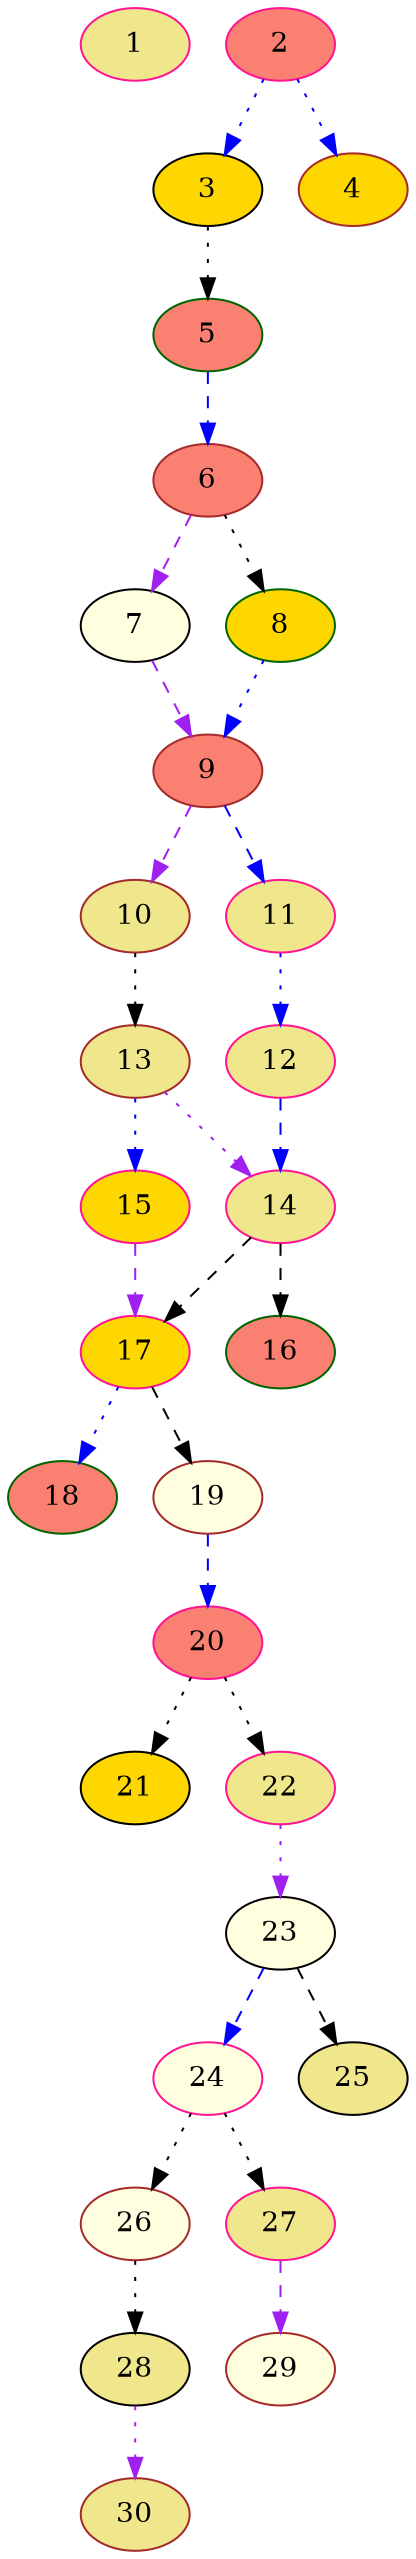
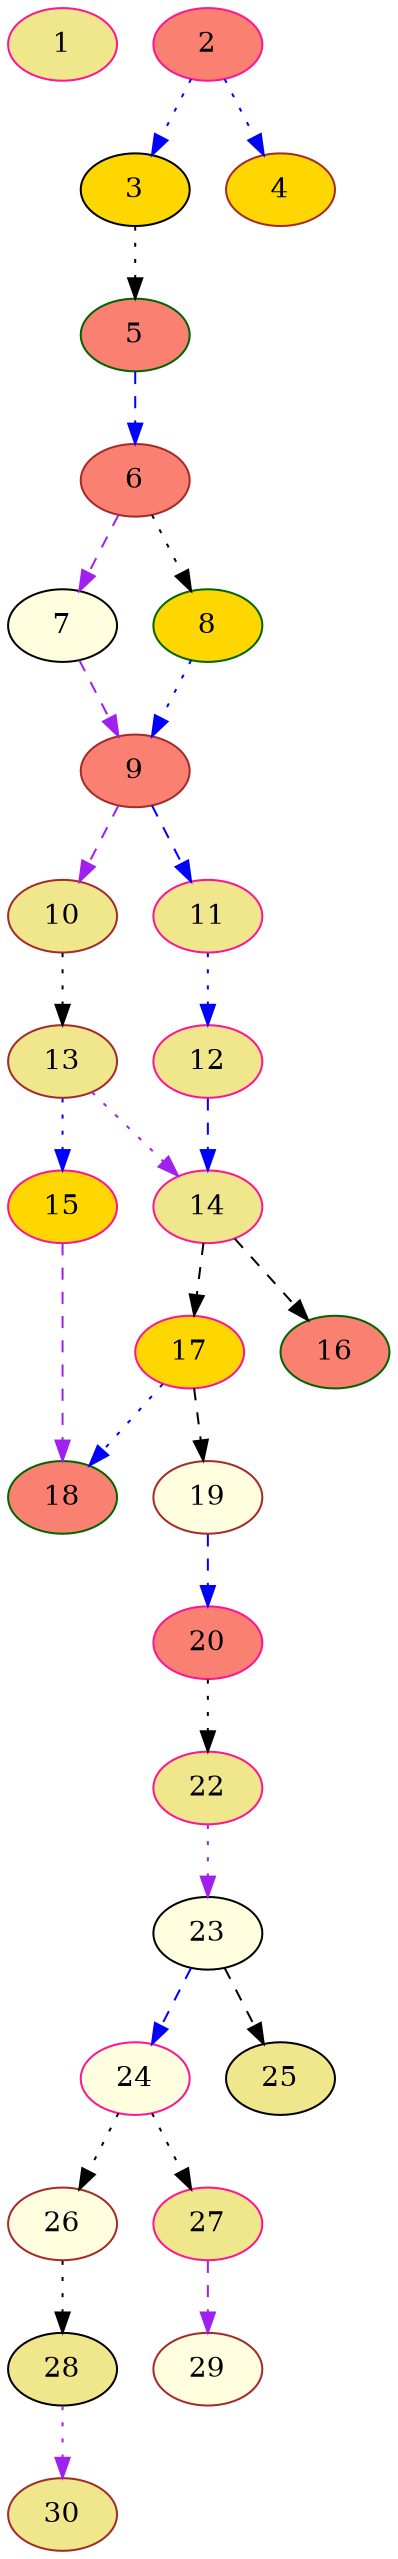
(135, 1270) -> (63, 1342)
(135, 1788) -> none
